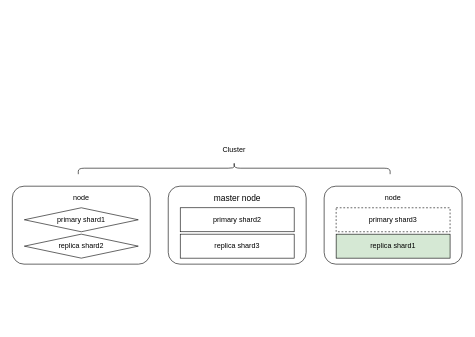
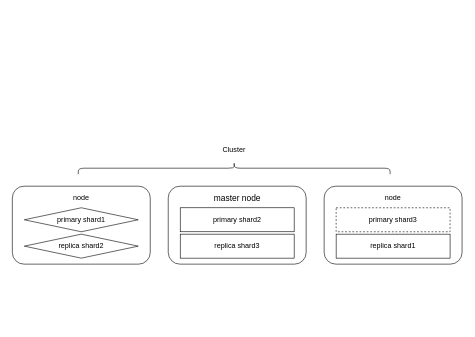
(393, 246) -> (393, 246)
